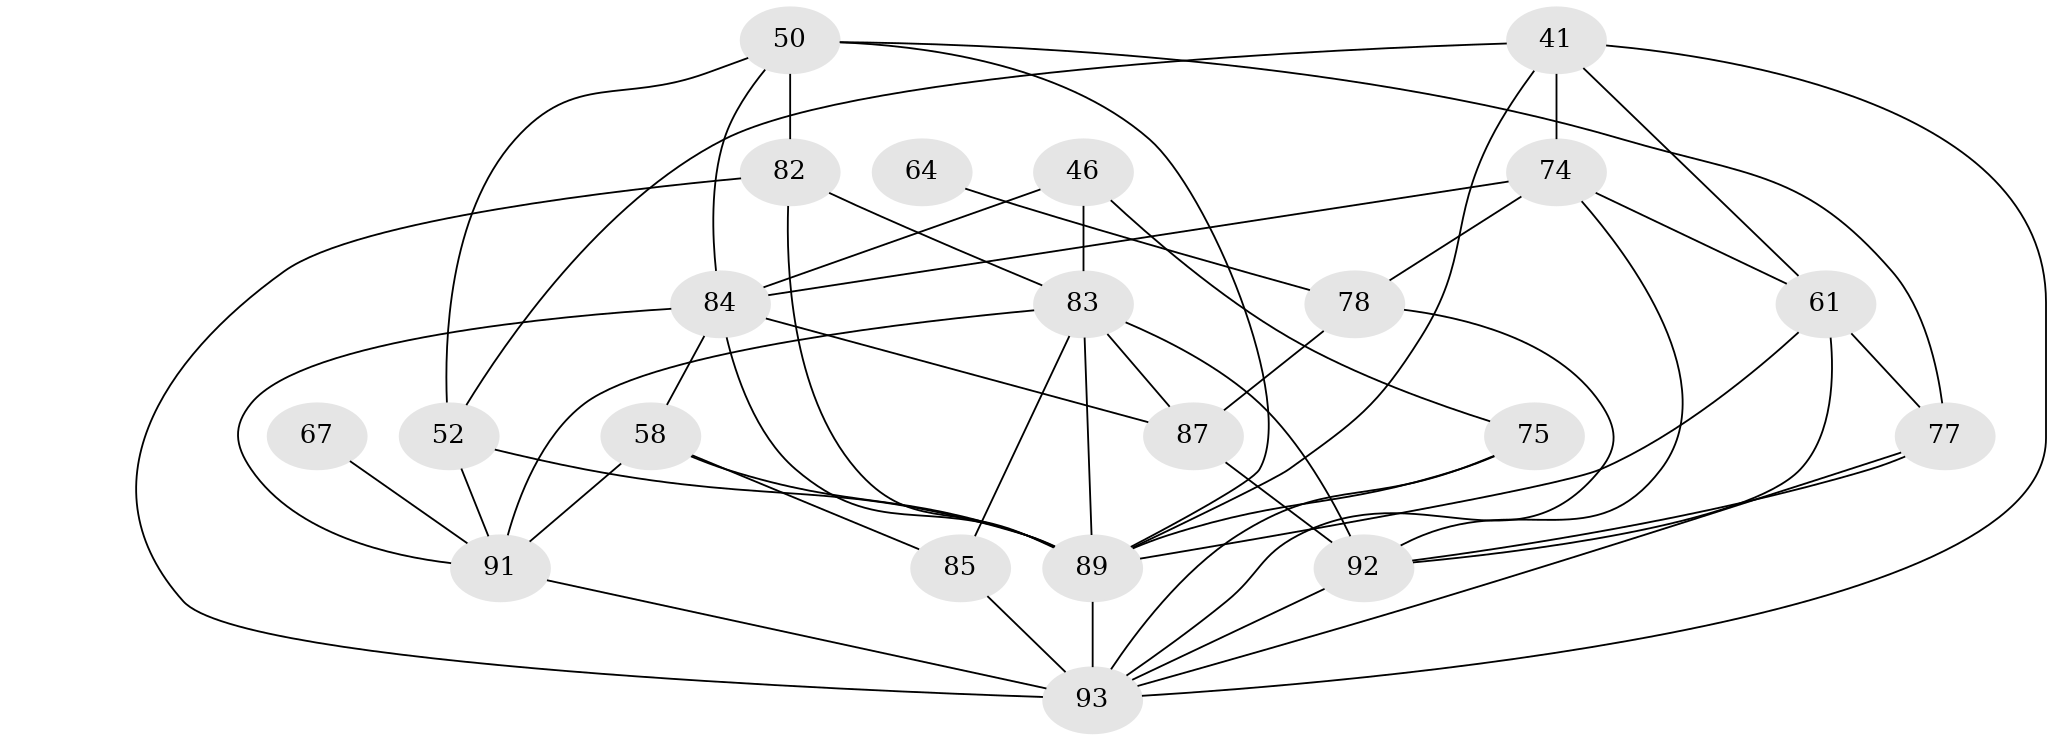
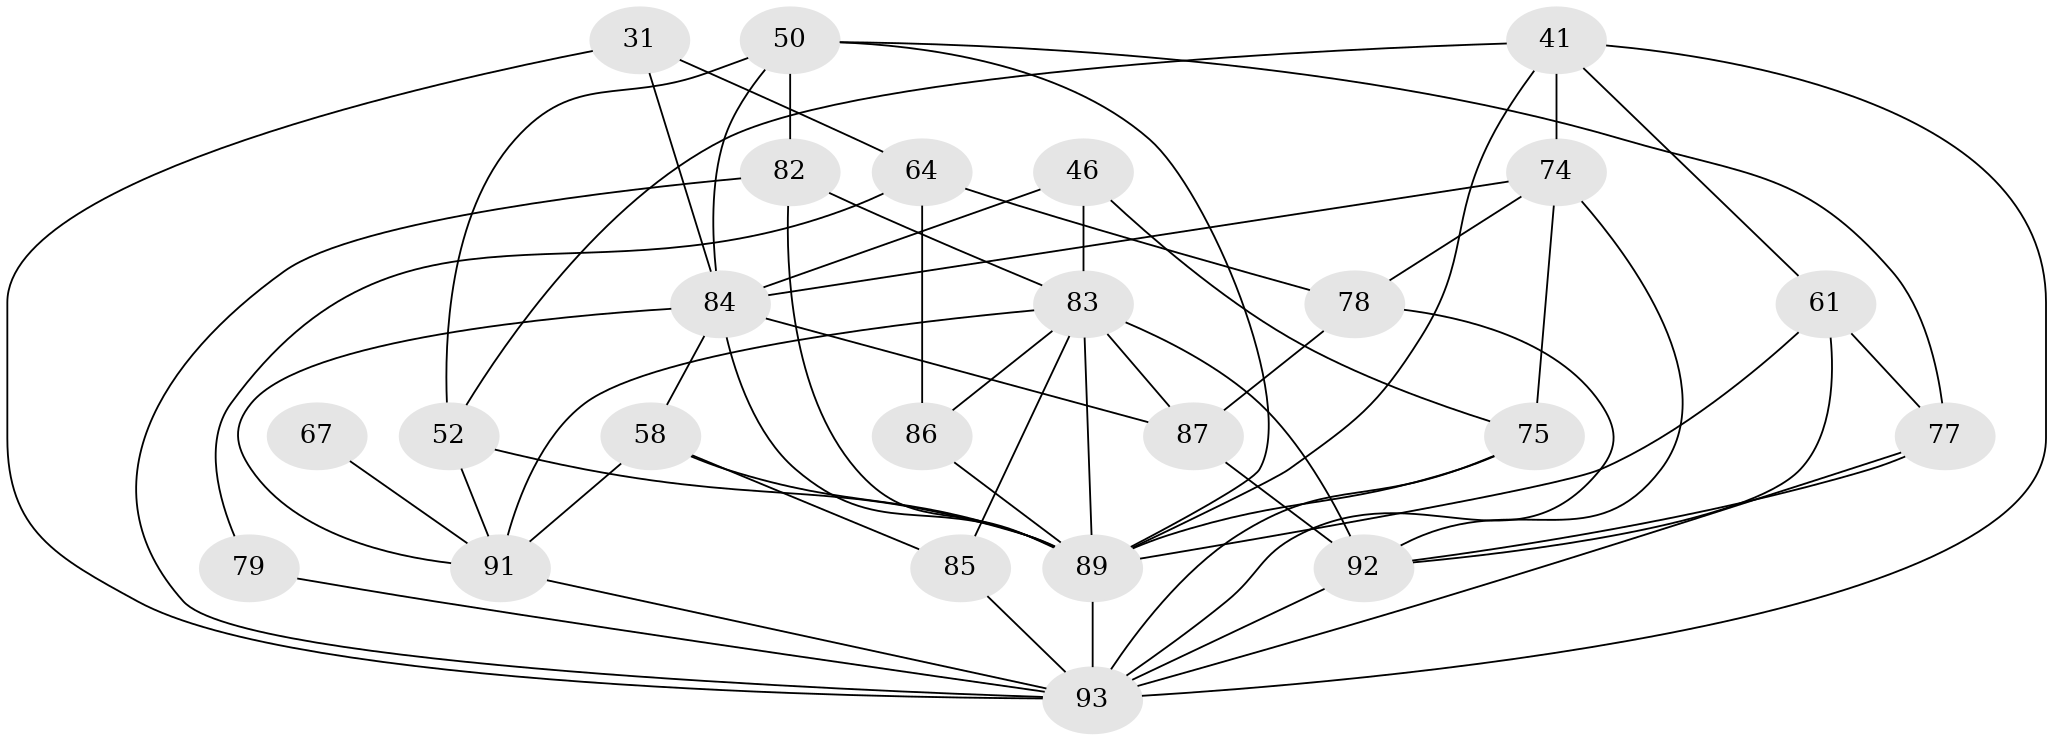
none -> (640, 40)
(1691, 238) -> (1546, 304)
none -> (922, 436)
none -> (249, 568)
